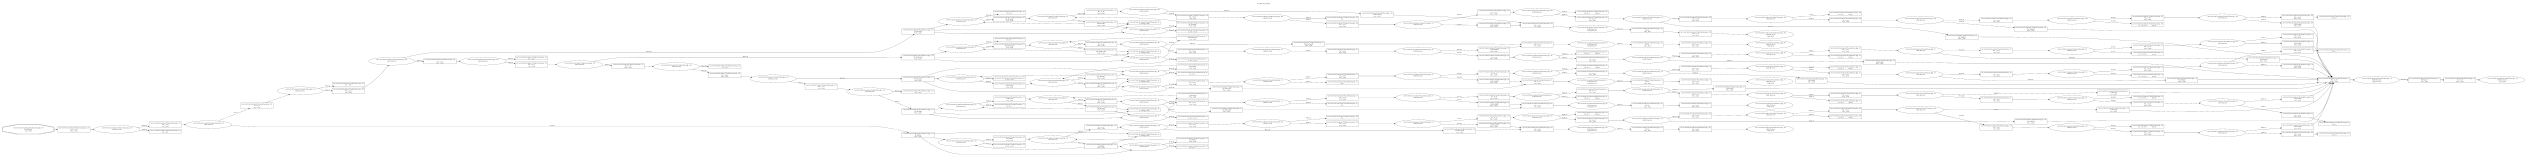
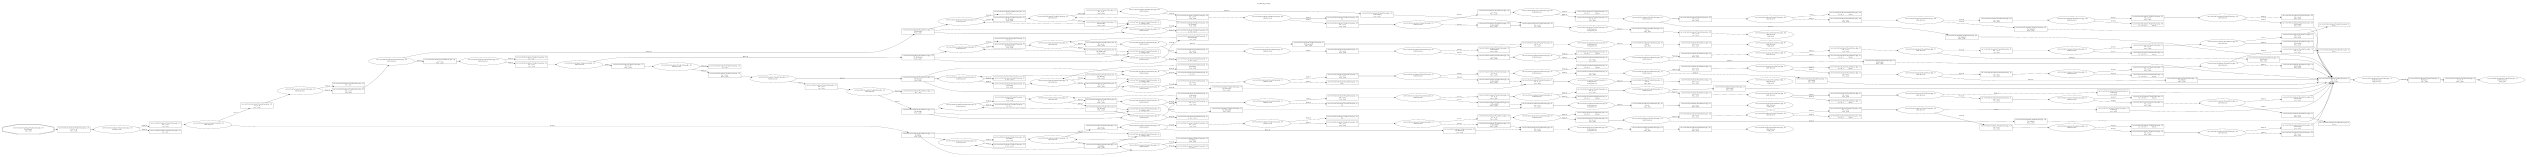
(2334, 17) -> none
none -> (2334, 25)
(2334, 134) -> none
